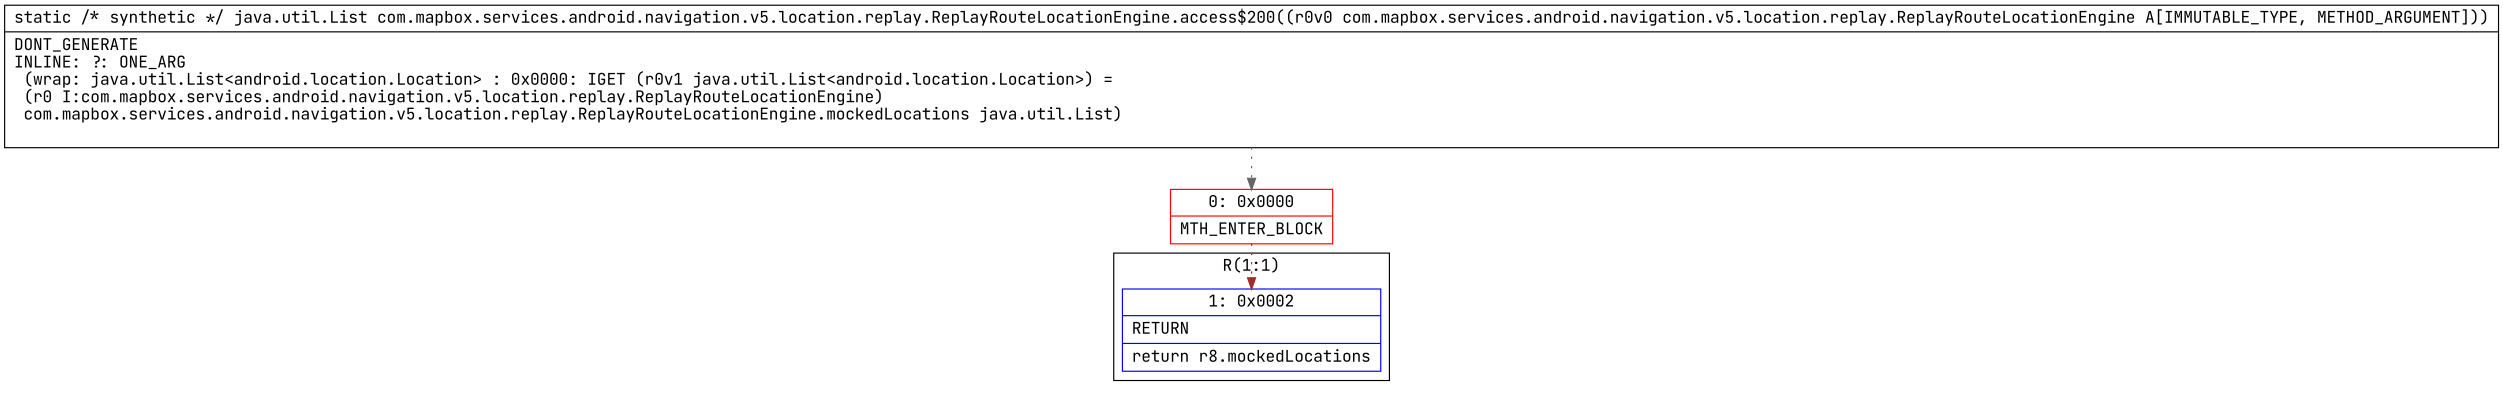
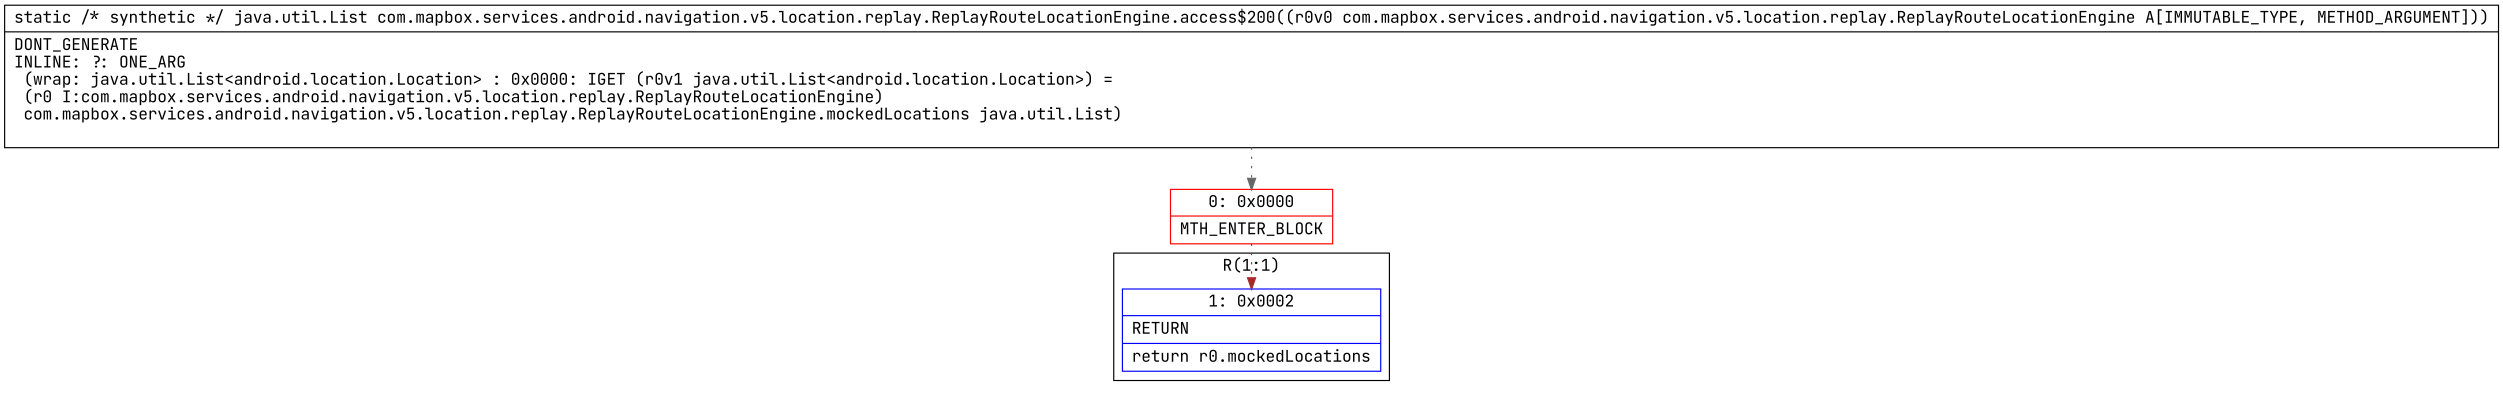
(1252, 357) -> (1252, 357)
